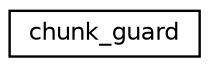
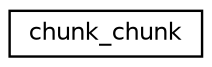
(105, 34) -> (106, 34)
